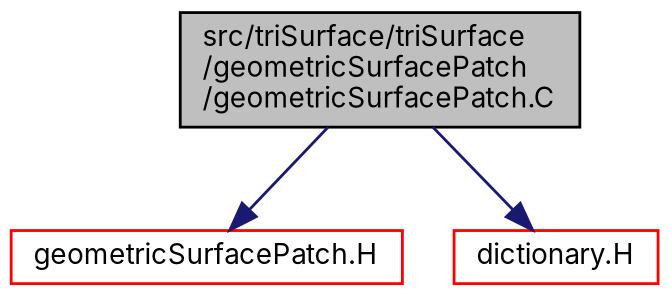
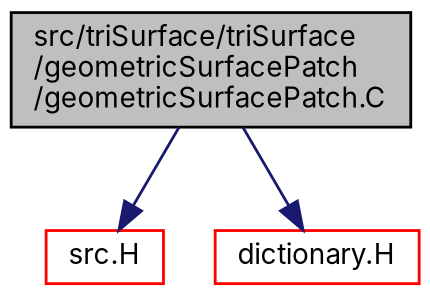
(207, 257) -> (105, 257)
